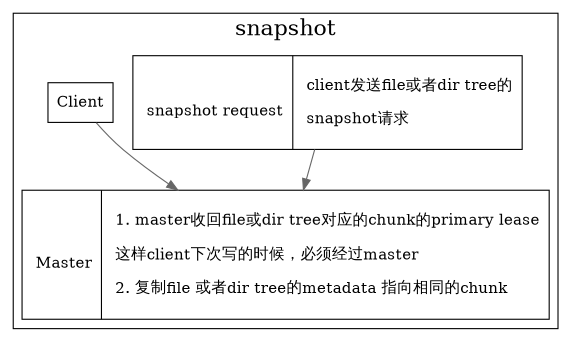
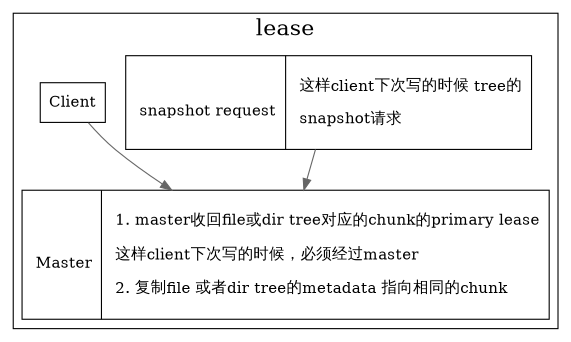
(286, 30) -> (286, 30)
(407, 85) -> (409, 85)
